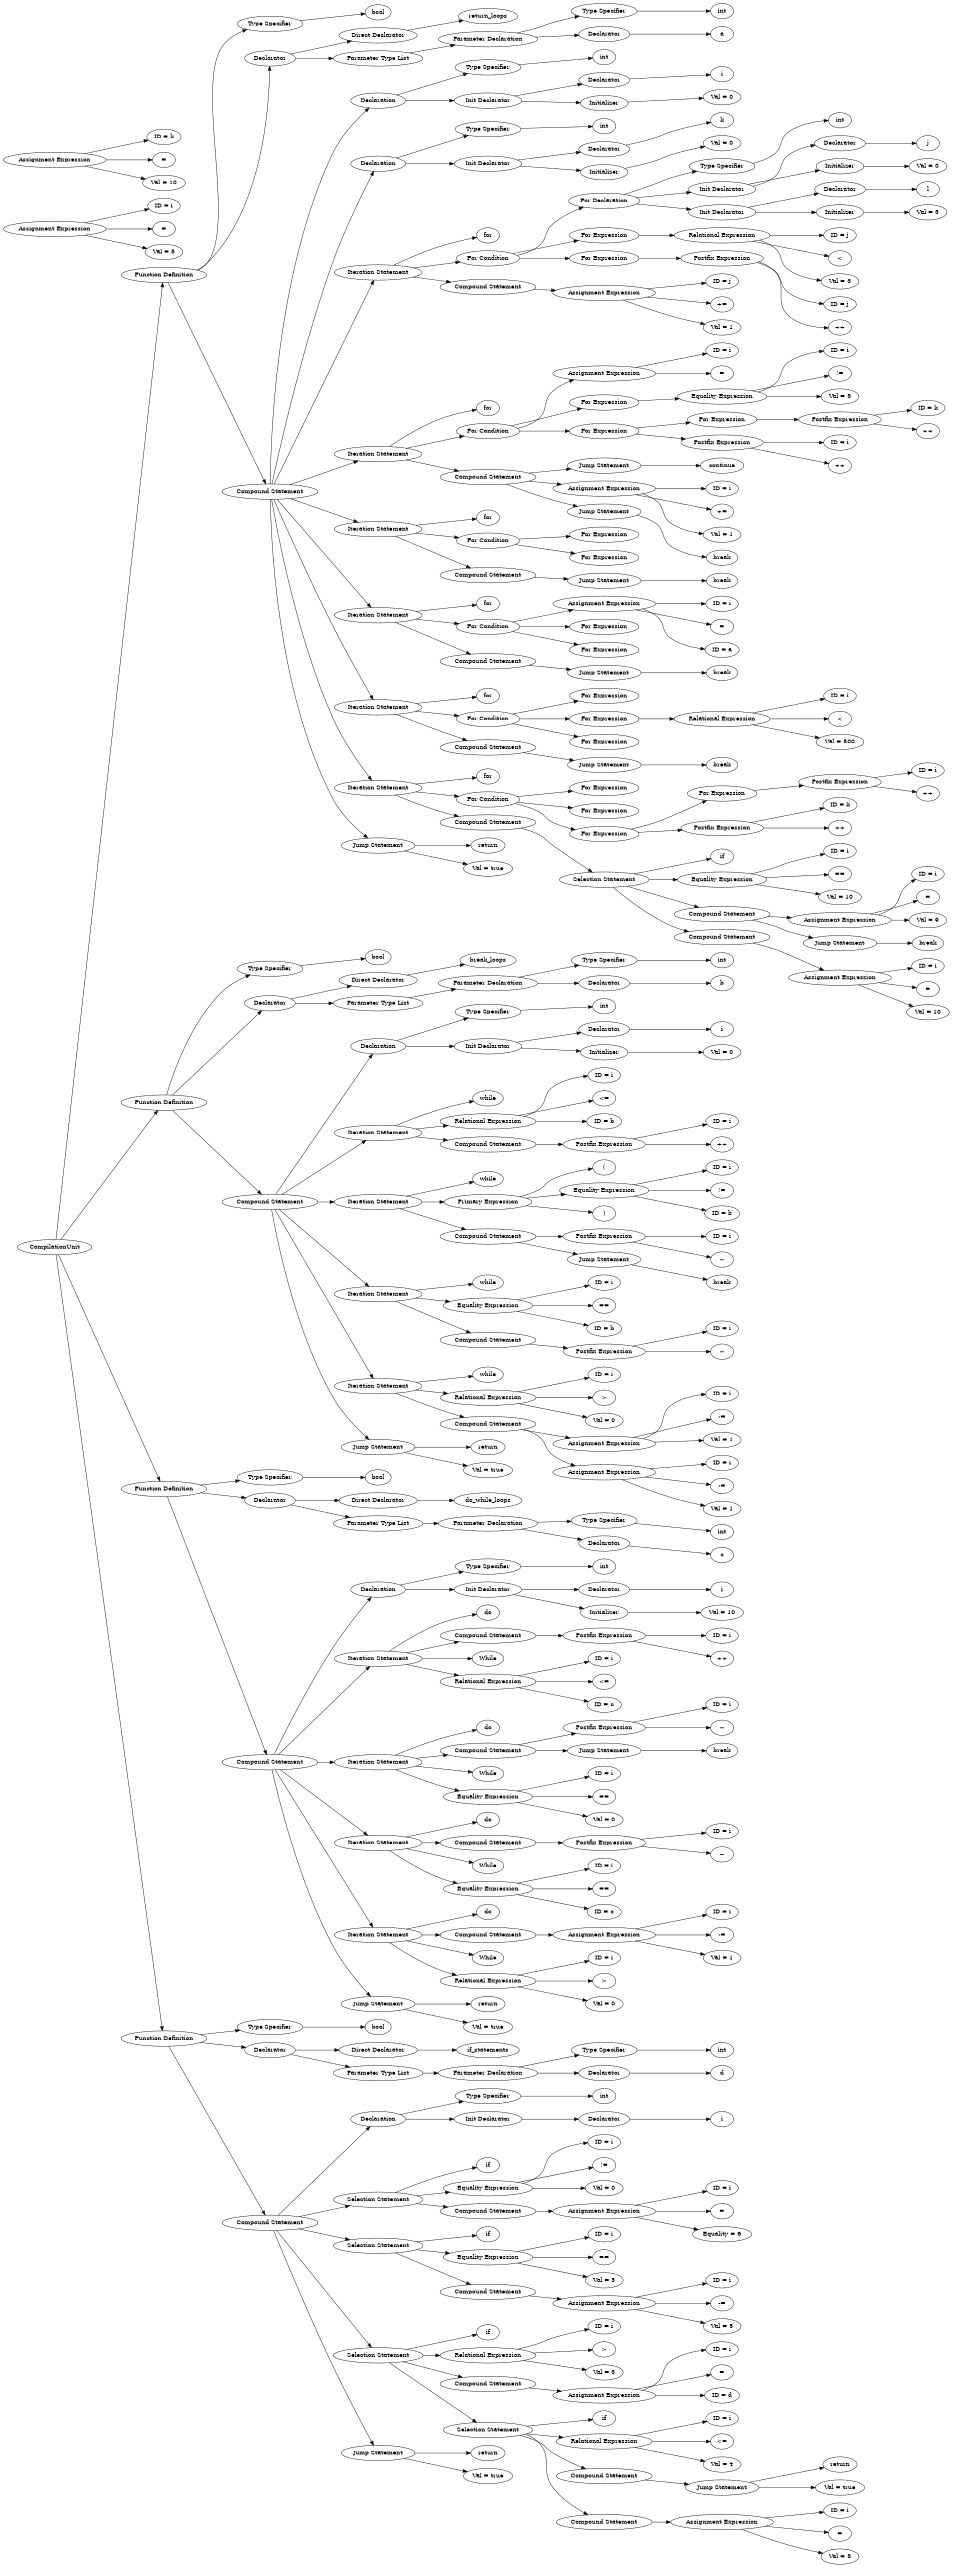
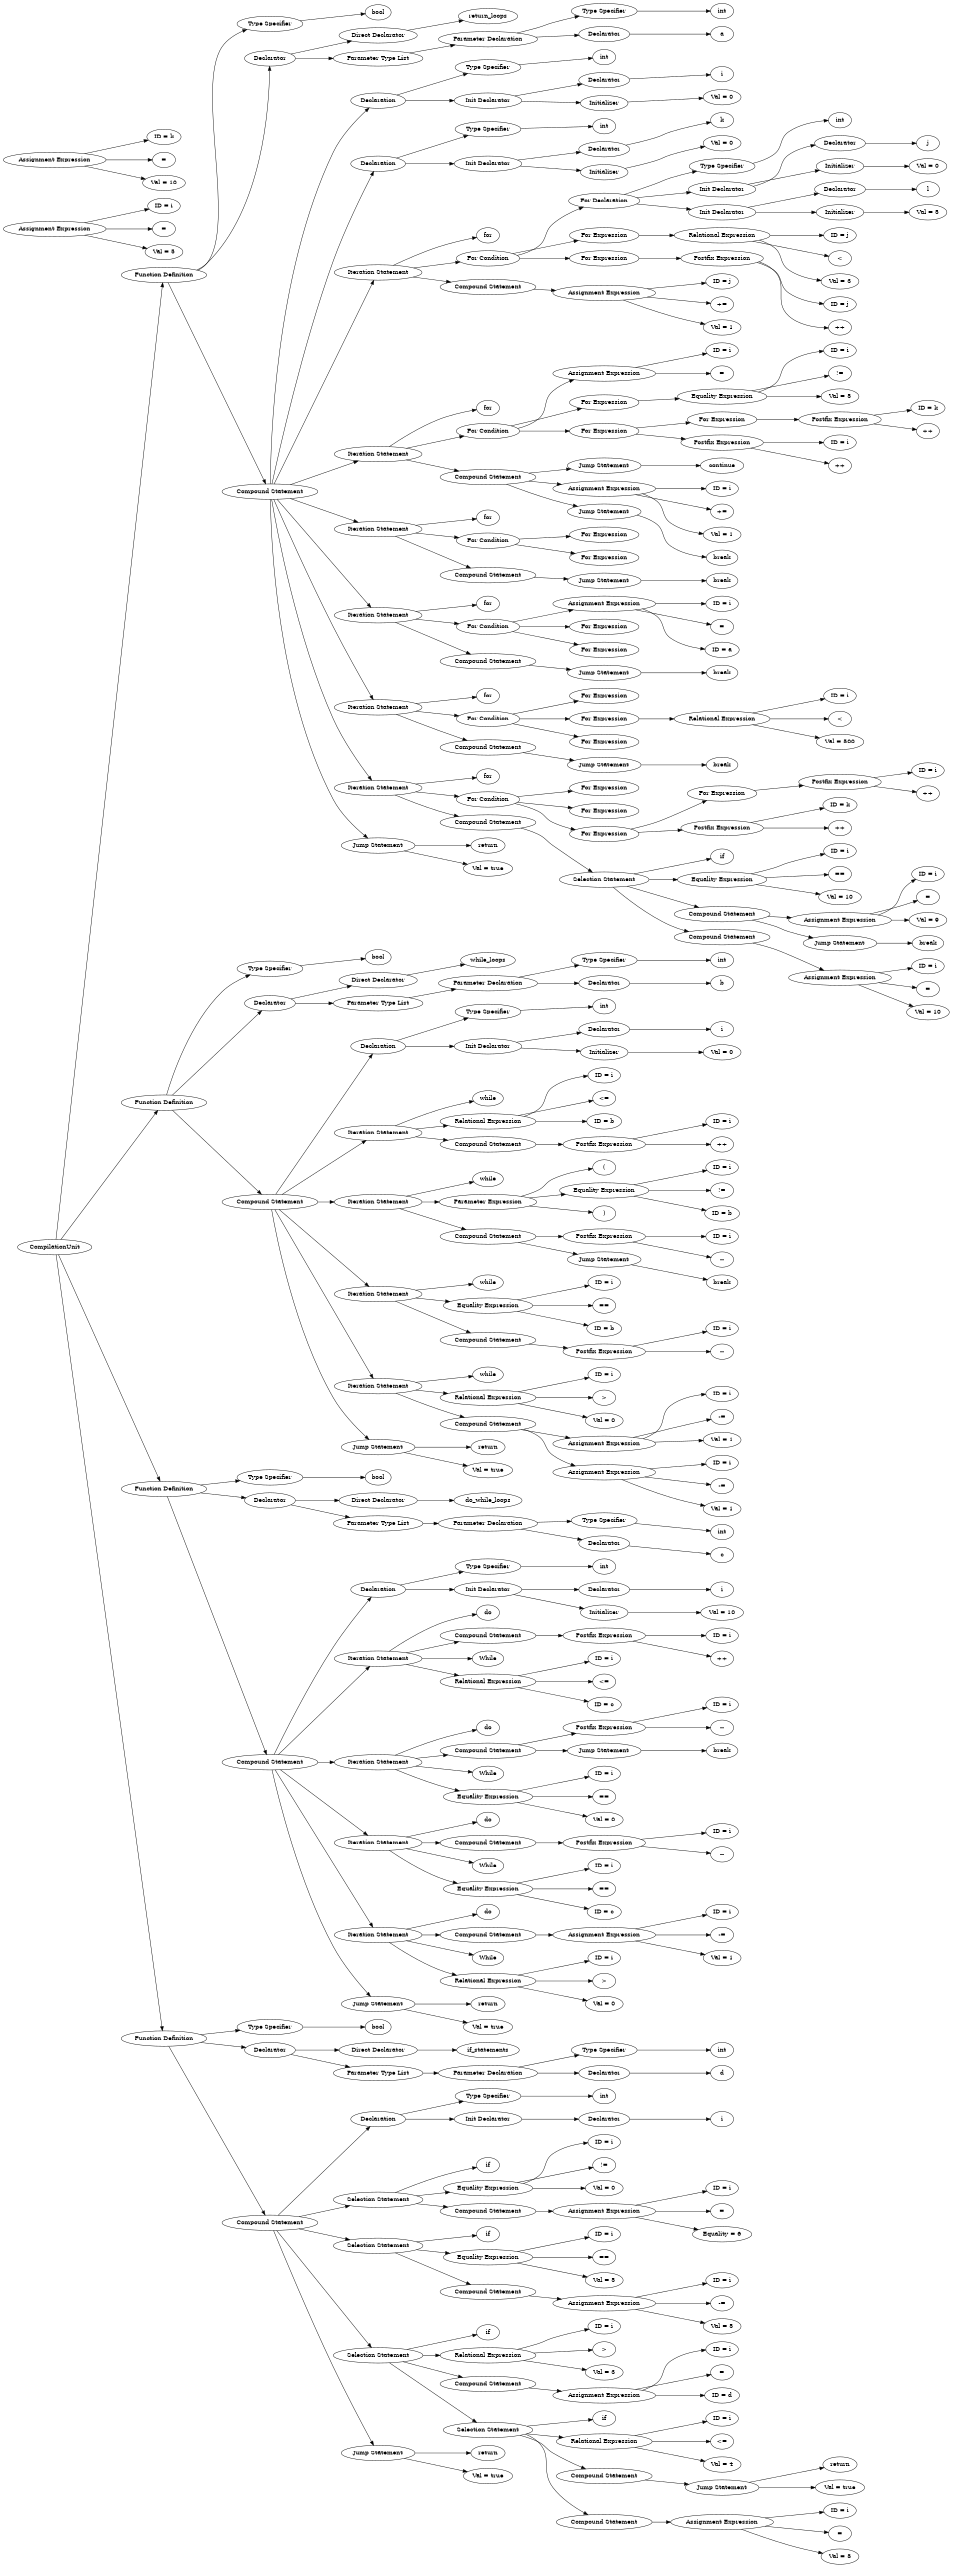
(488, 960) -> (488, 960)
(488, 1202) -> (488, 1202)
